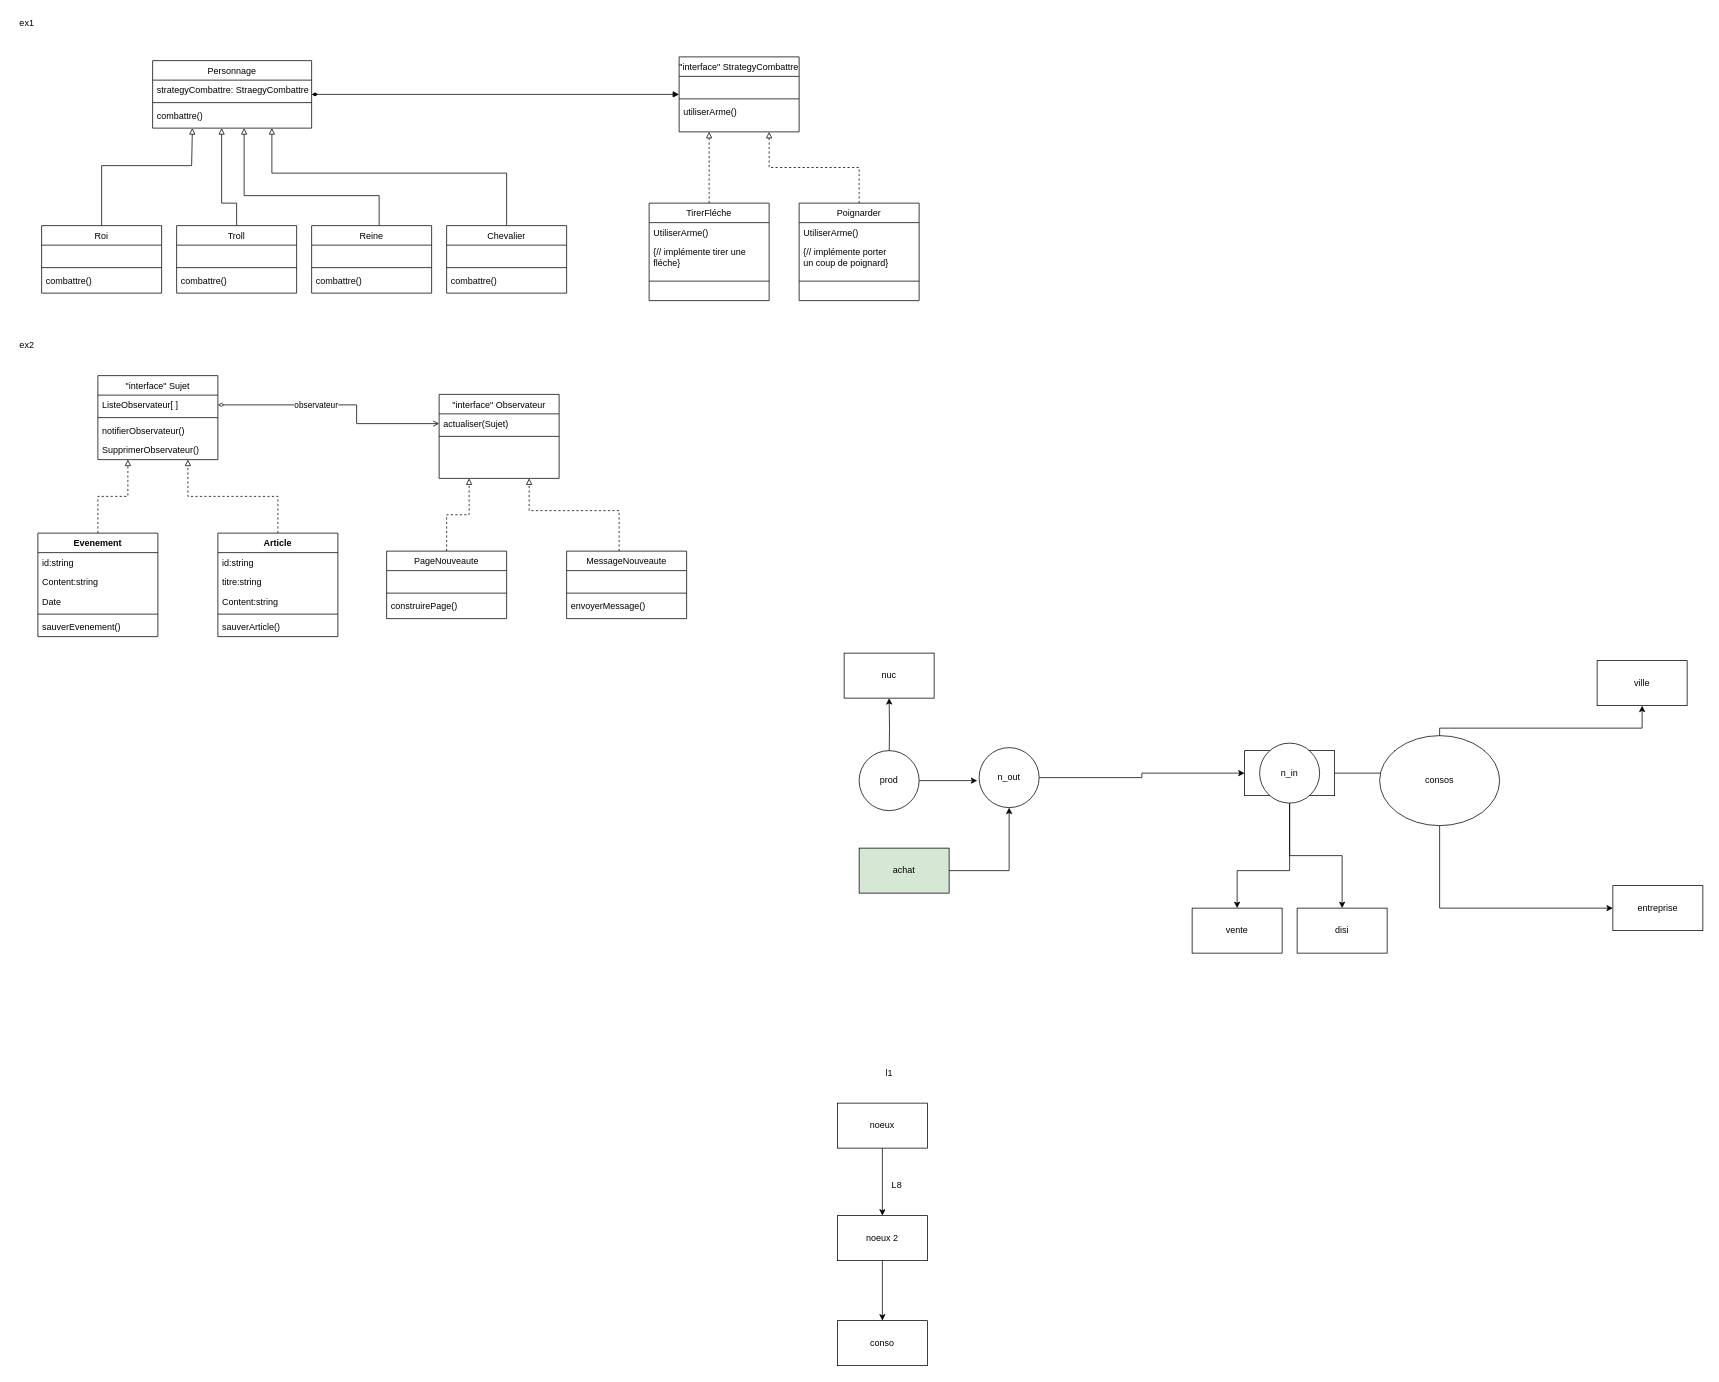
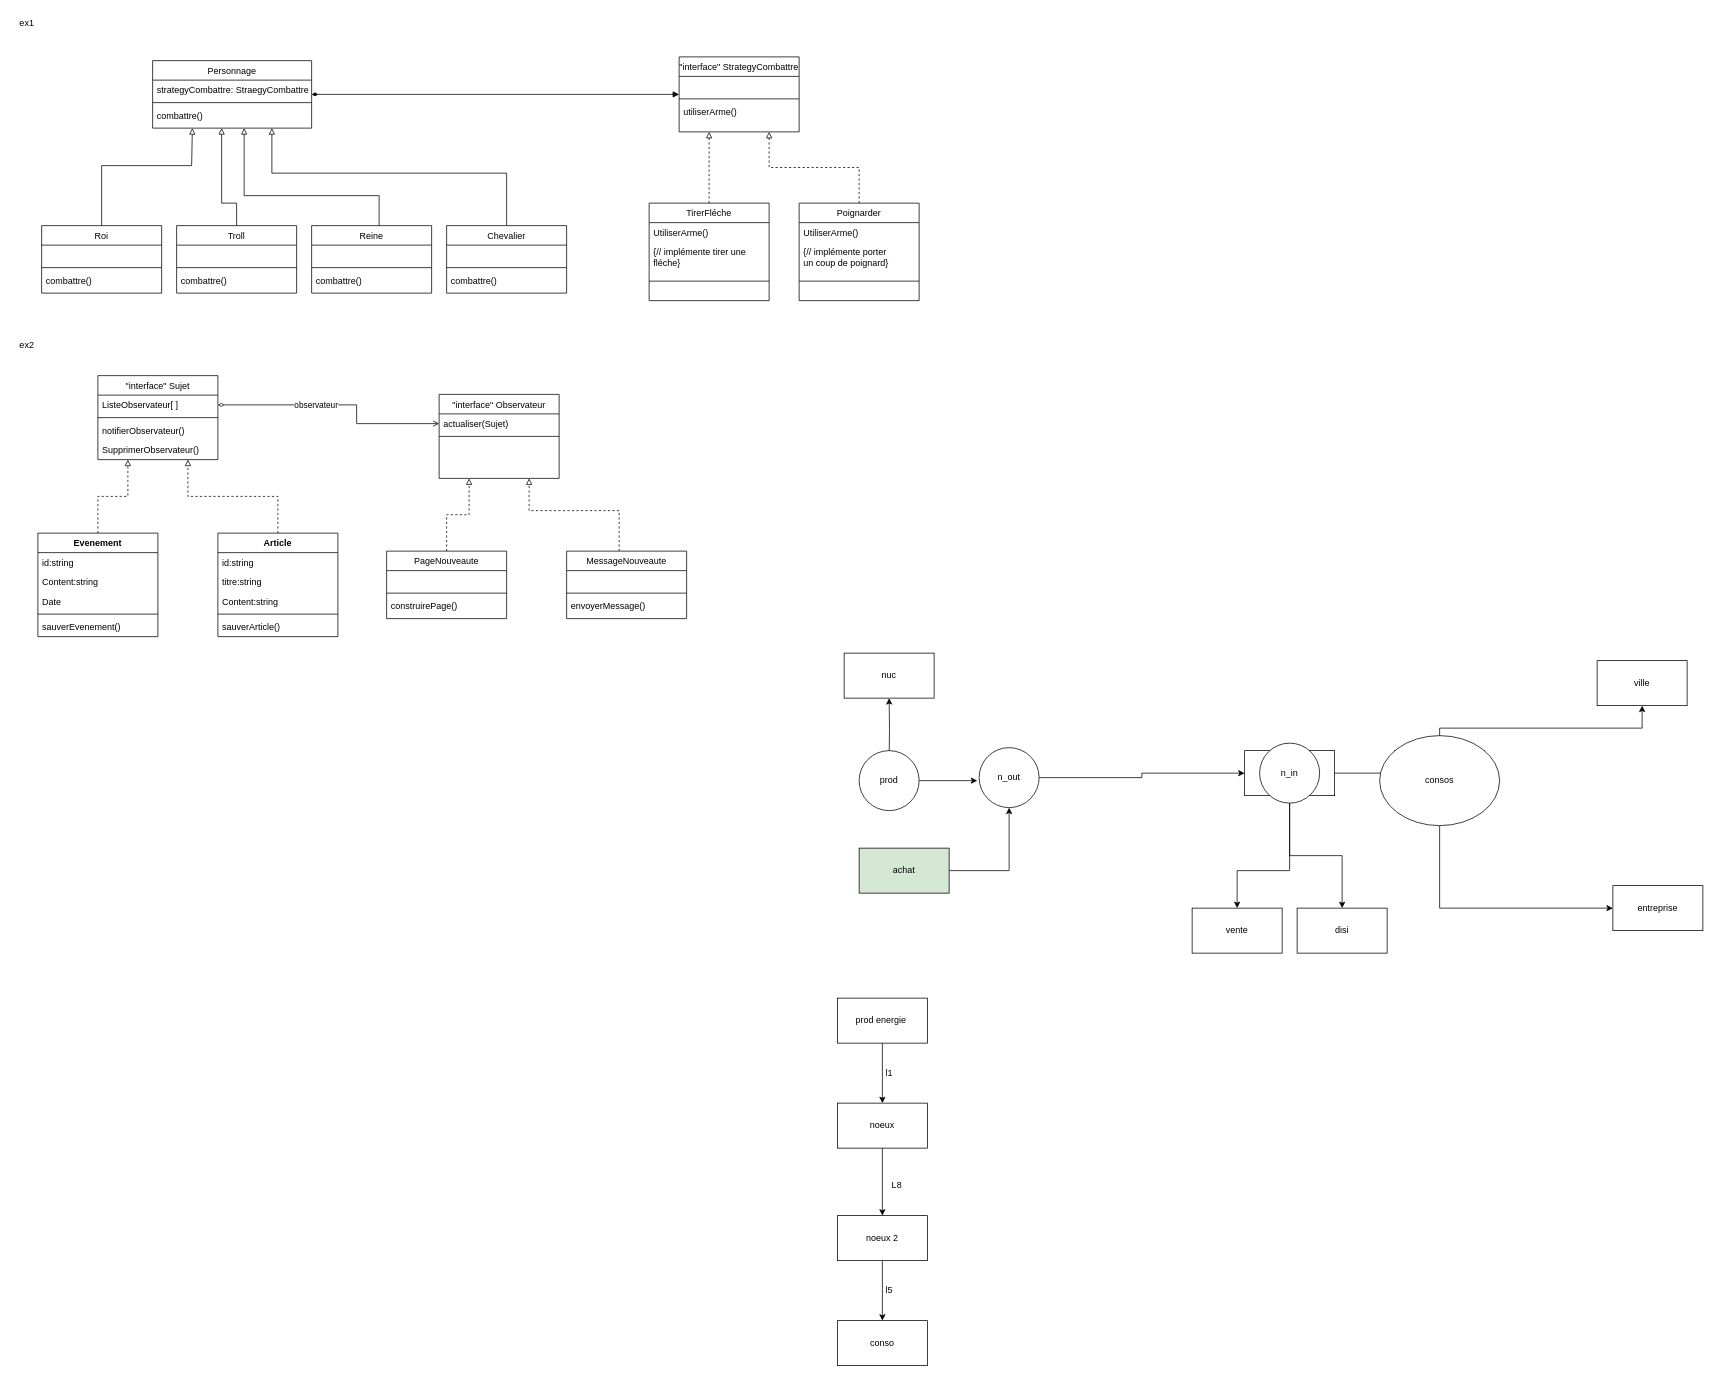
none -> (882, 1020)
none -> (882, 1070)
none -> (889, 1290)
